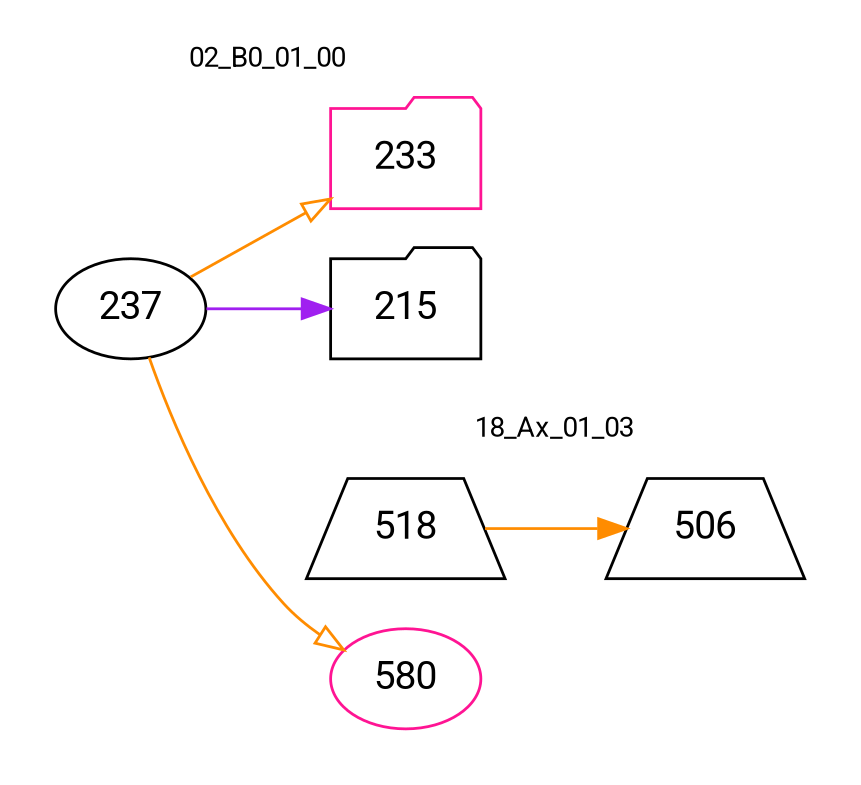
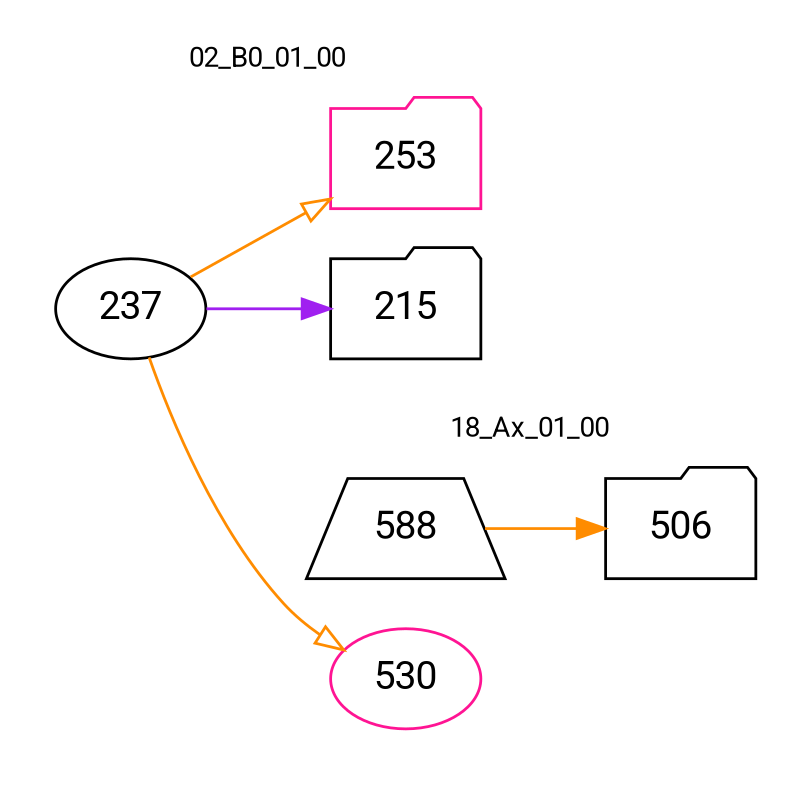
(406, 159) -> (406, 159)
(556, 430) -> (531, 430)
(406, 529) -> (406, 529)
(705, 529) -> (681, 529)
(406, 679) -> (406, 679)
